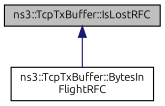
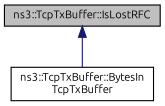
(82, 84) -> (82, 84)
